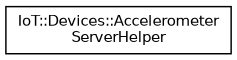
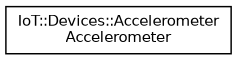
(119, 30) -> (119, 30)
